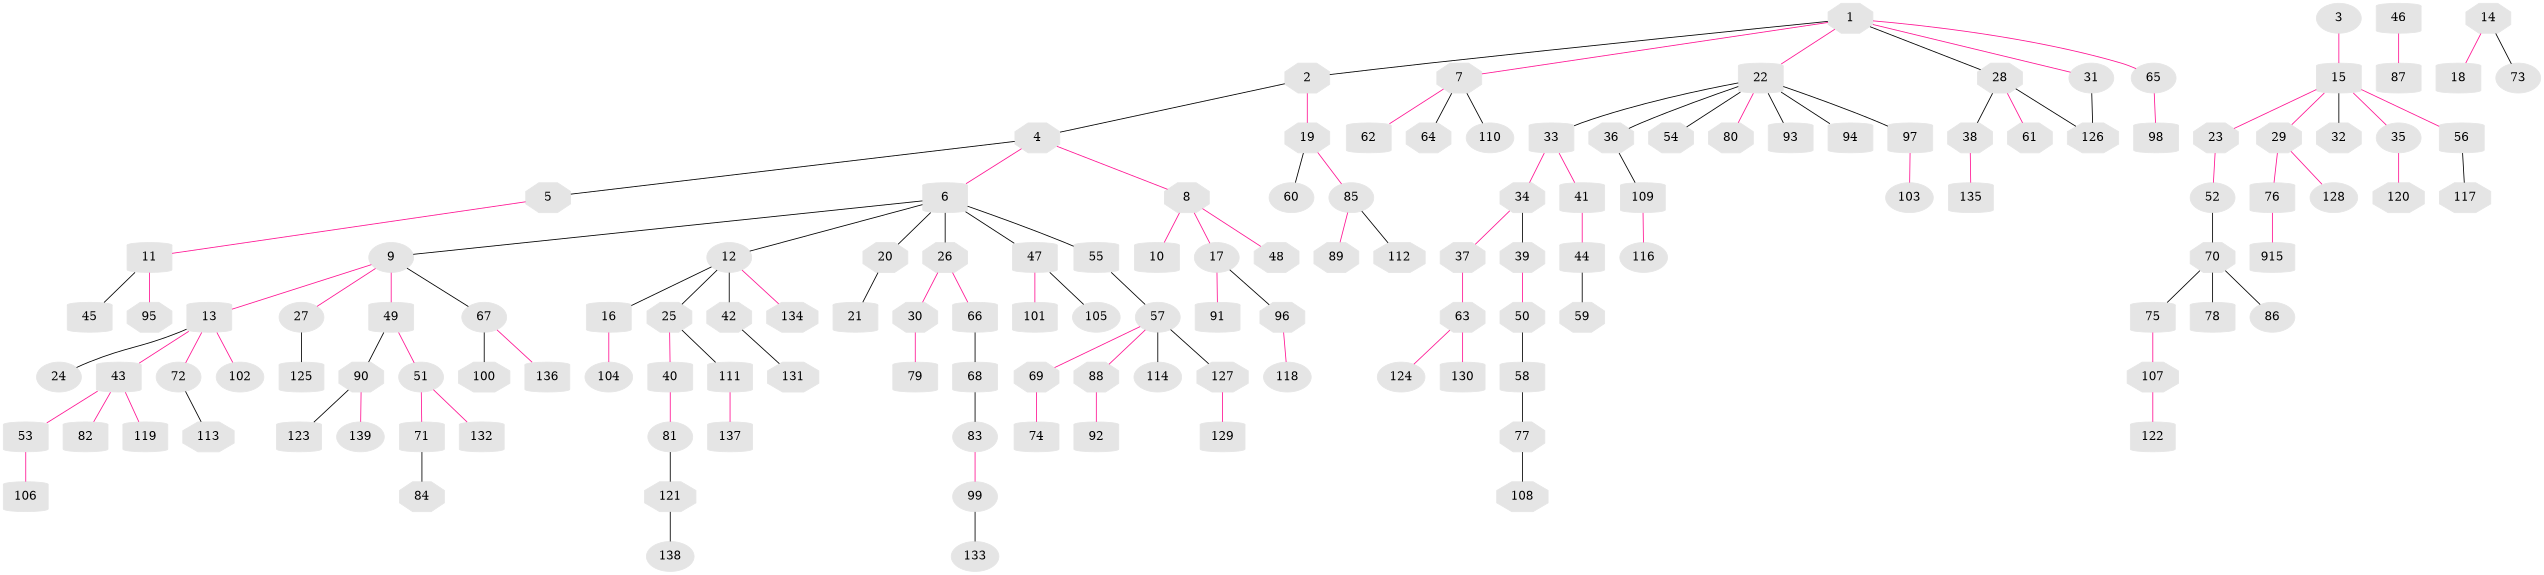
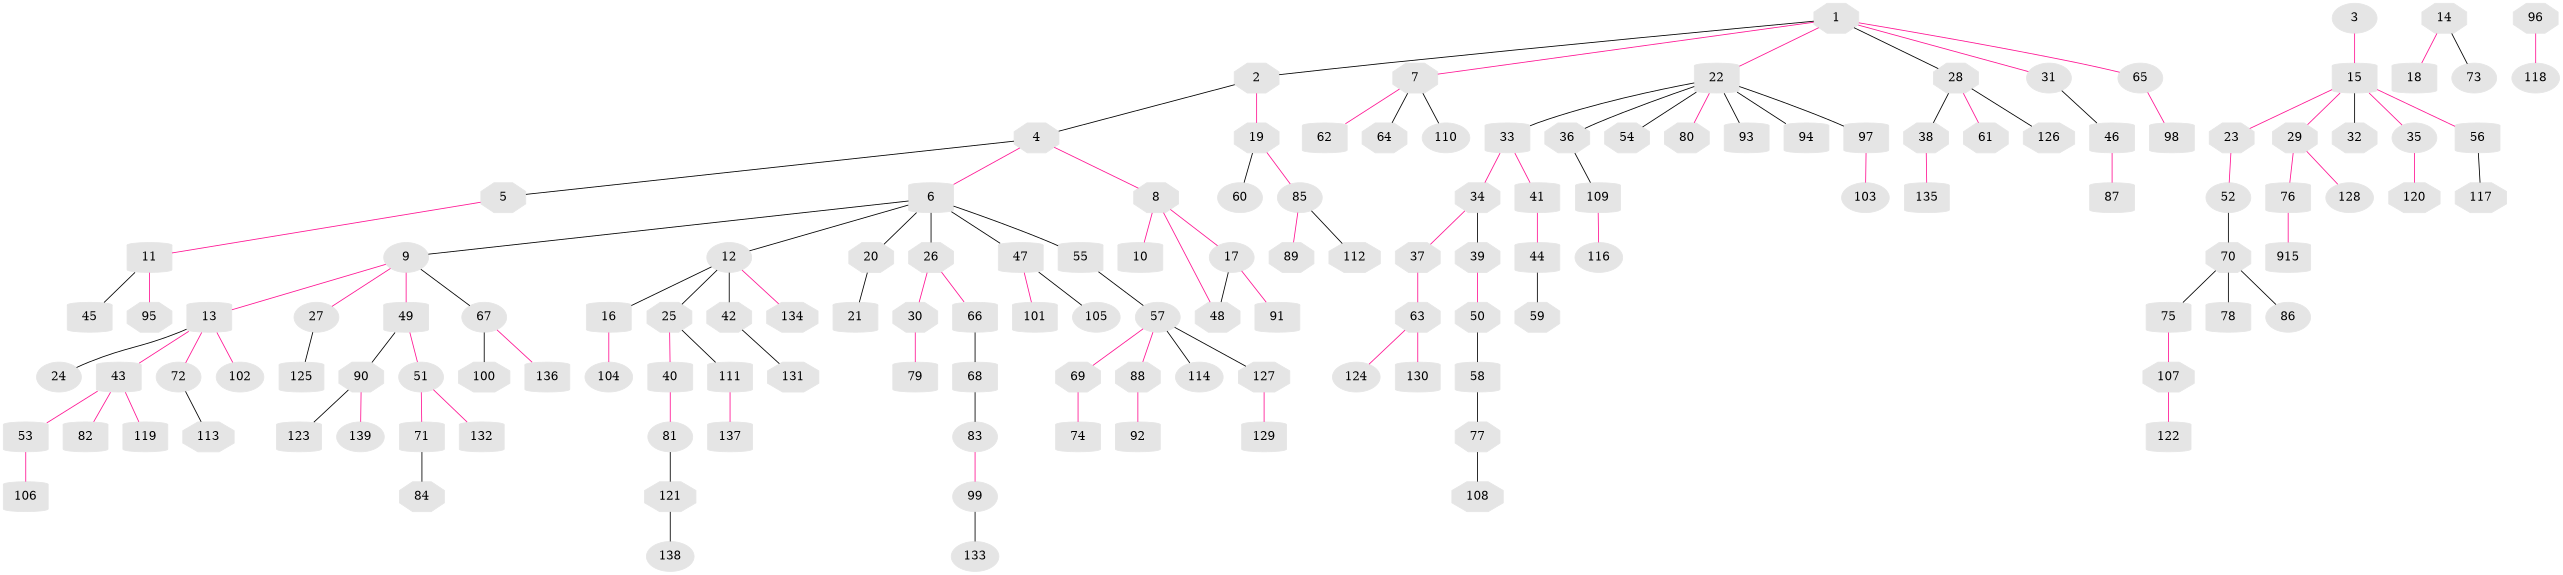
(2092, 108) -> (2079, 107)
(1249, 287) -> (1225, 287)
